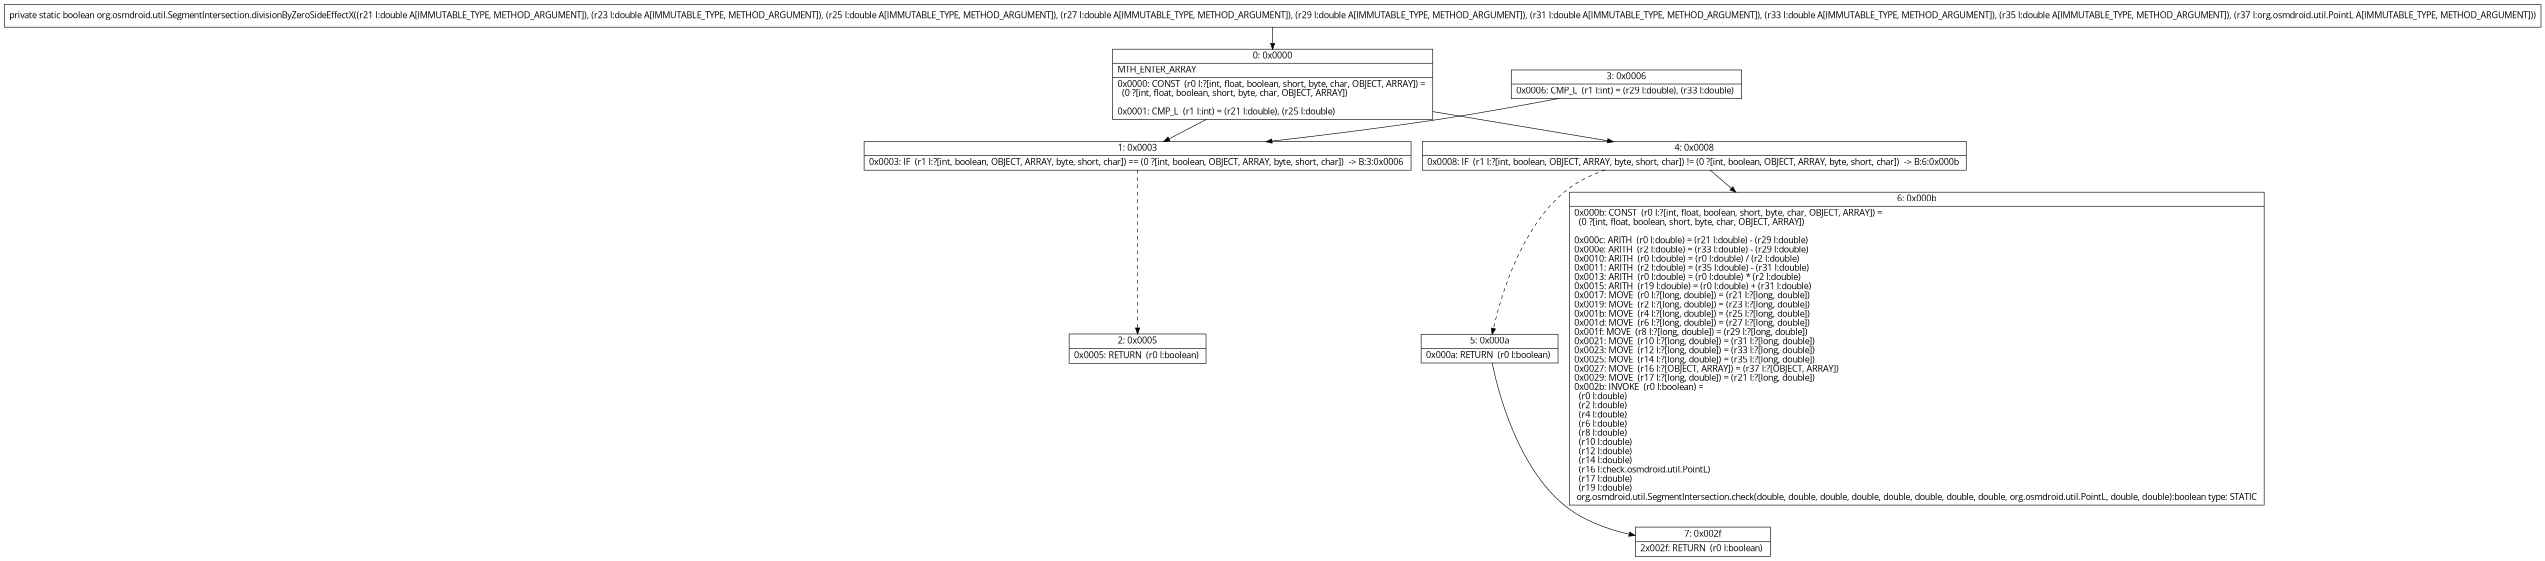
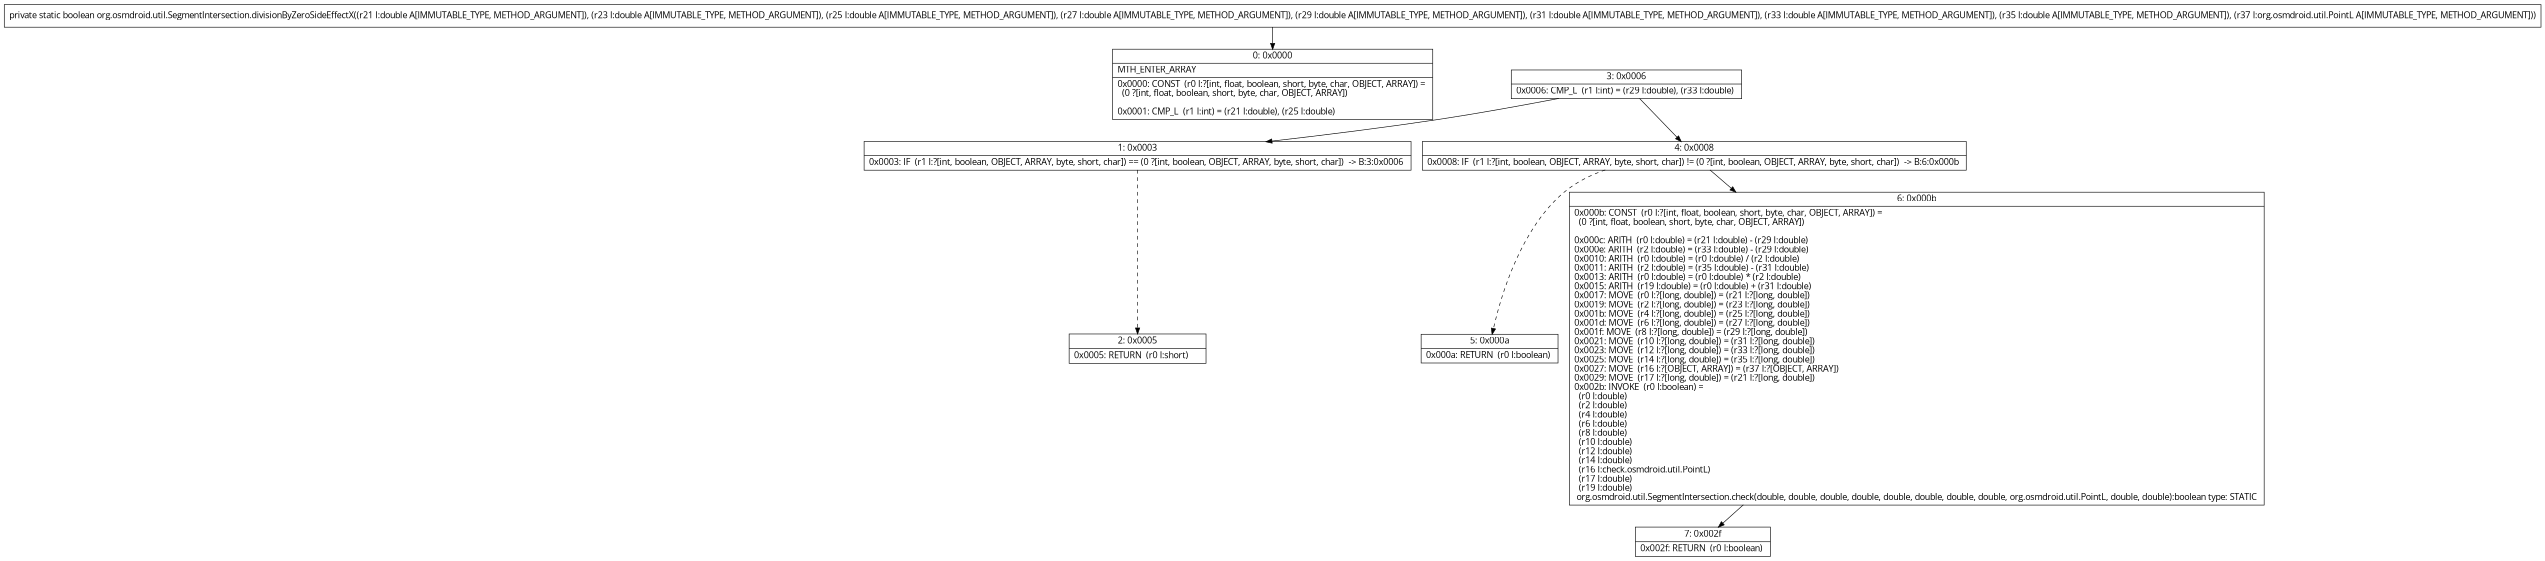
(1520, 126) -> (1658, 118)
(1188, 129) -> none
(1138, 356) -> (1132, 356)
(1534, 471) -> (1733, 514)
(1703, 549) -> (1703, 549)
